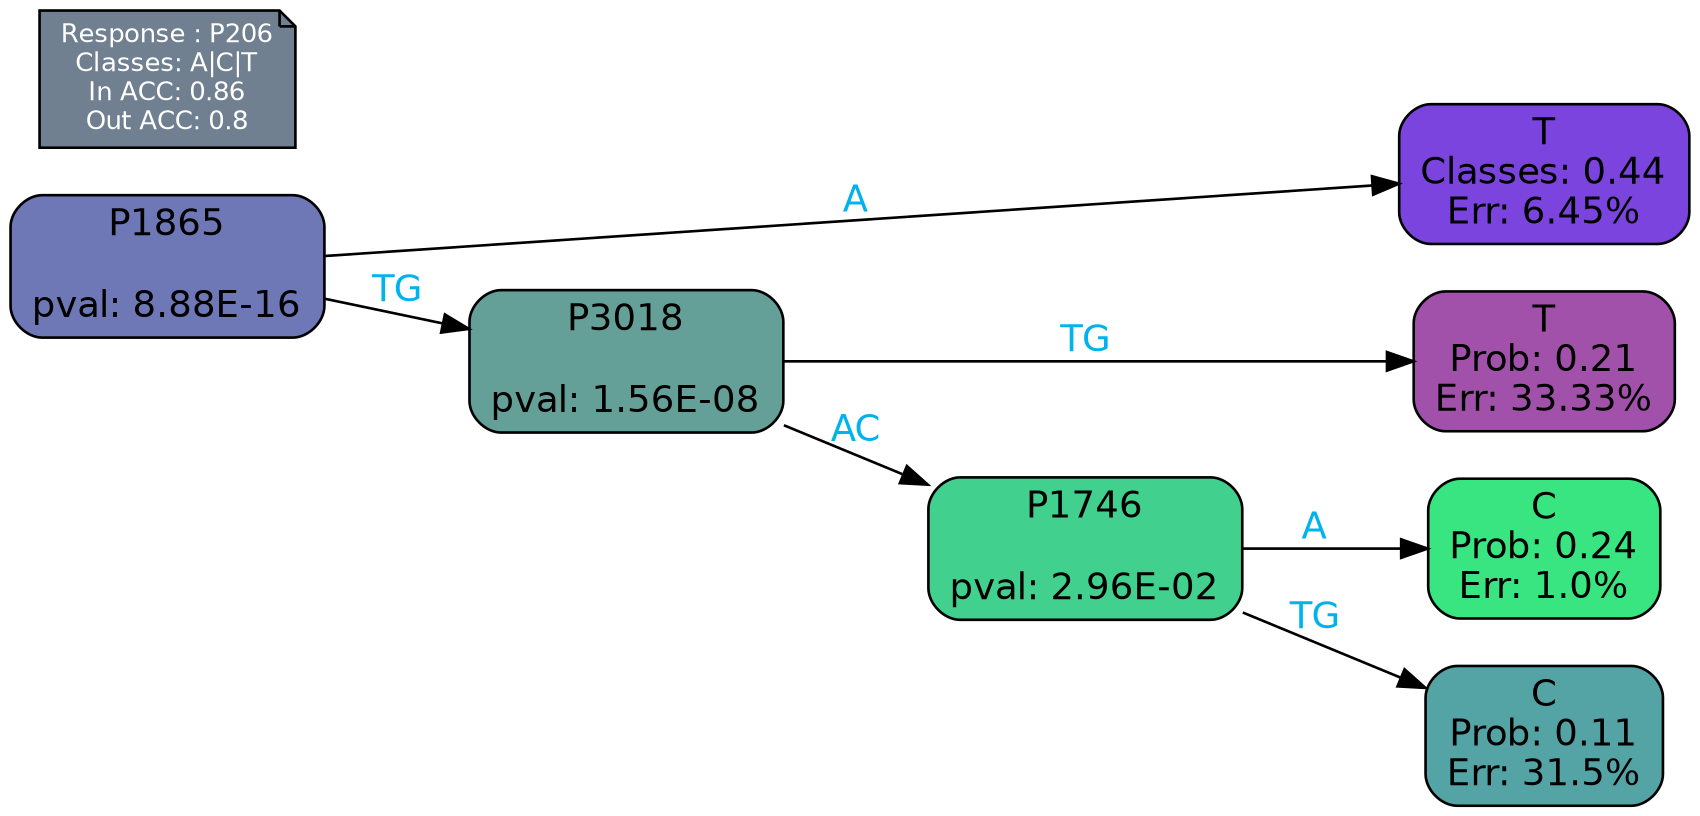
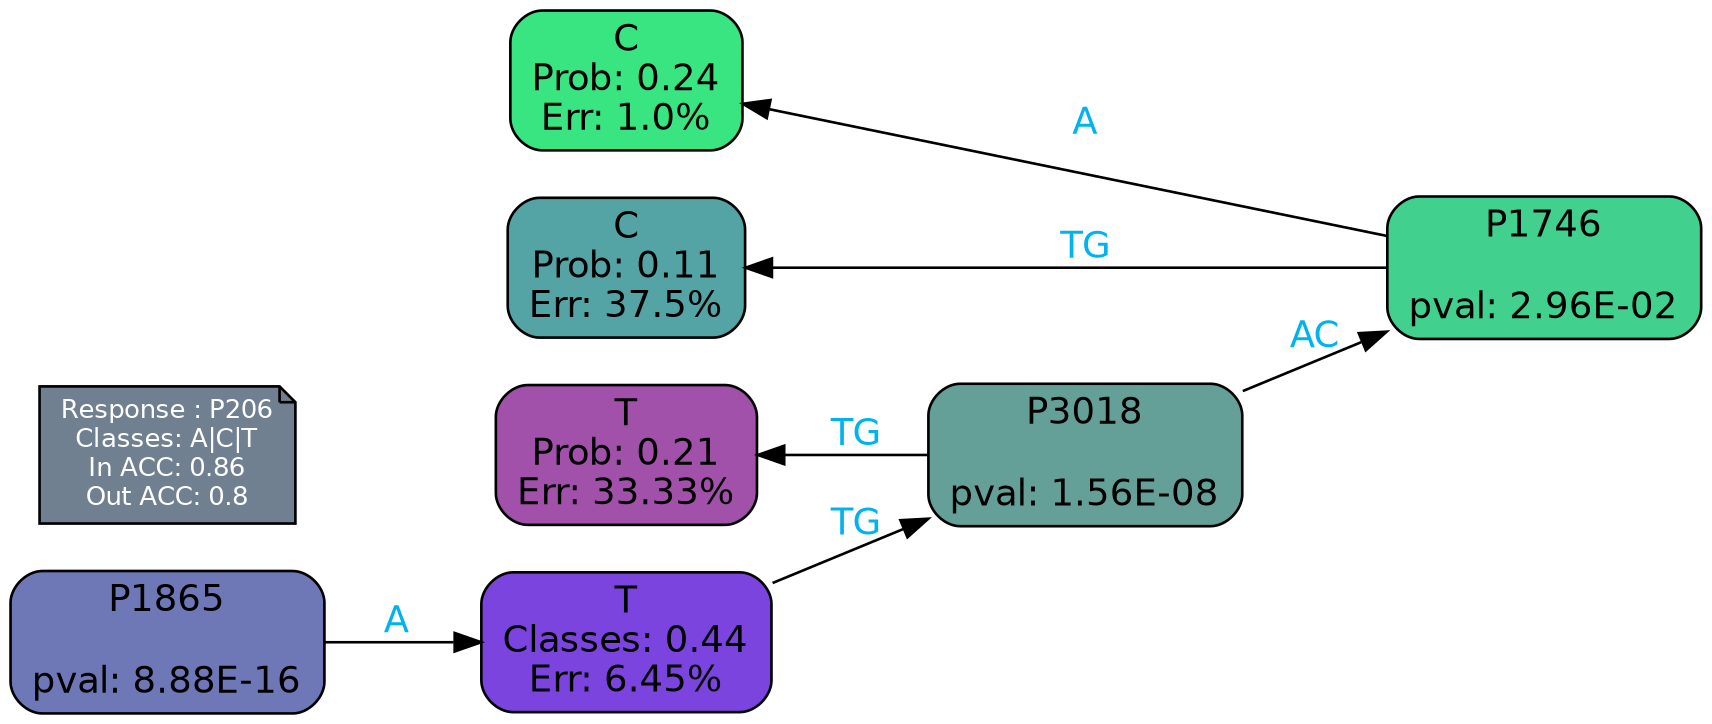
(384, 311) -> (838, 556)
(1544, 736) -> (626, 268)
